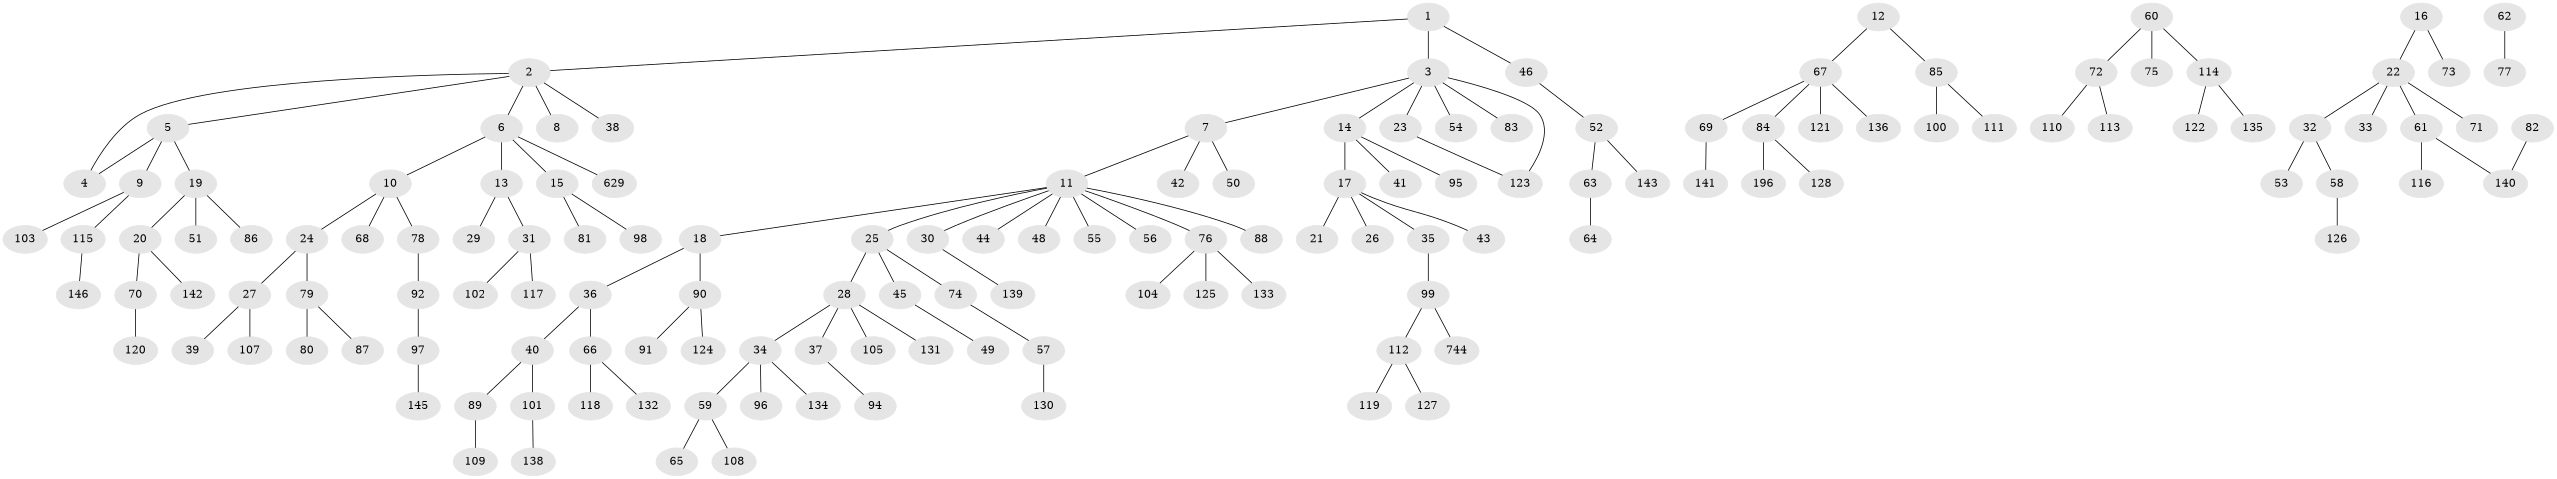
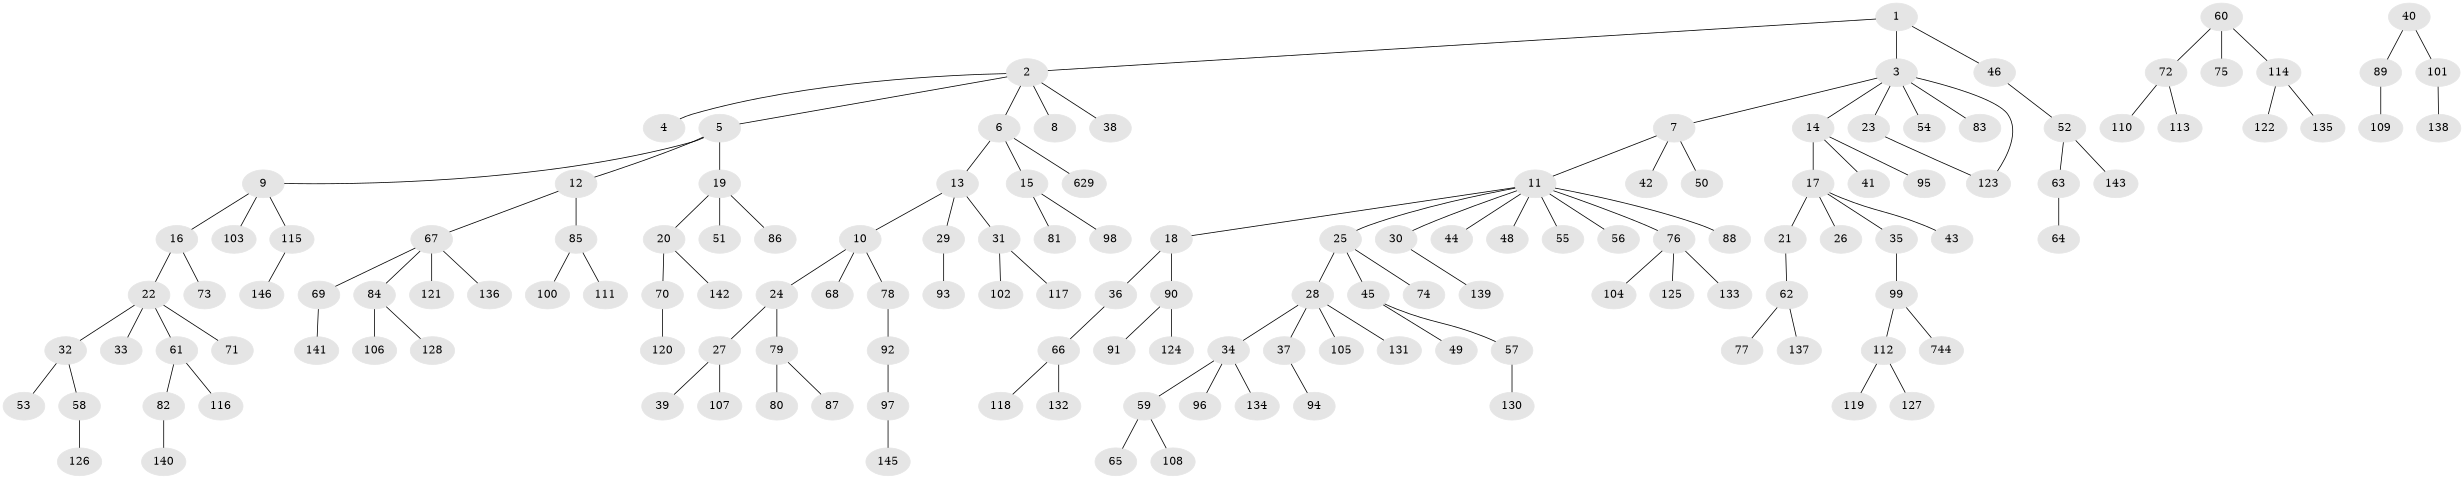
(126, 156) -> (649, 158)
(446, 156) -> (909, 212)
(2463, 156) -> (170, 378)
(1763, 184) -> (375, 351)
none -> (220, 212)
none -> (1786, 267)
none -> (944, 295)
(561, 323) -> none
(1000, 323) -> (1440, 323)
none -> (1799, 351)
